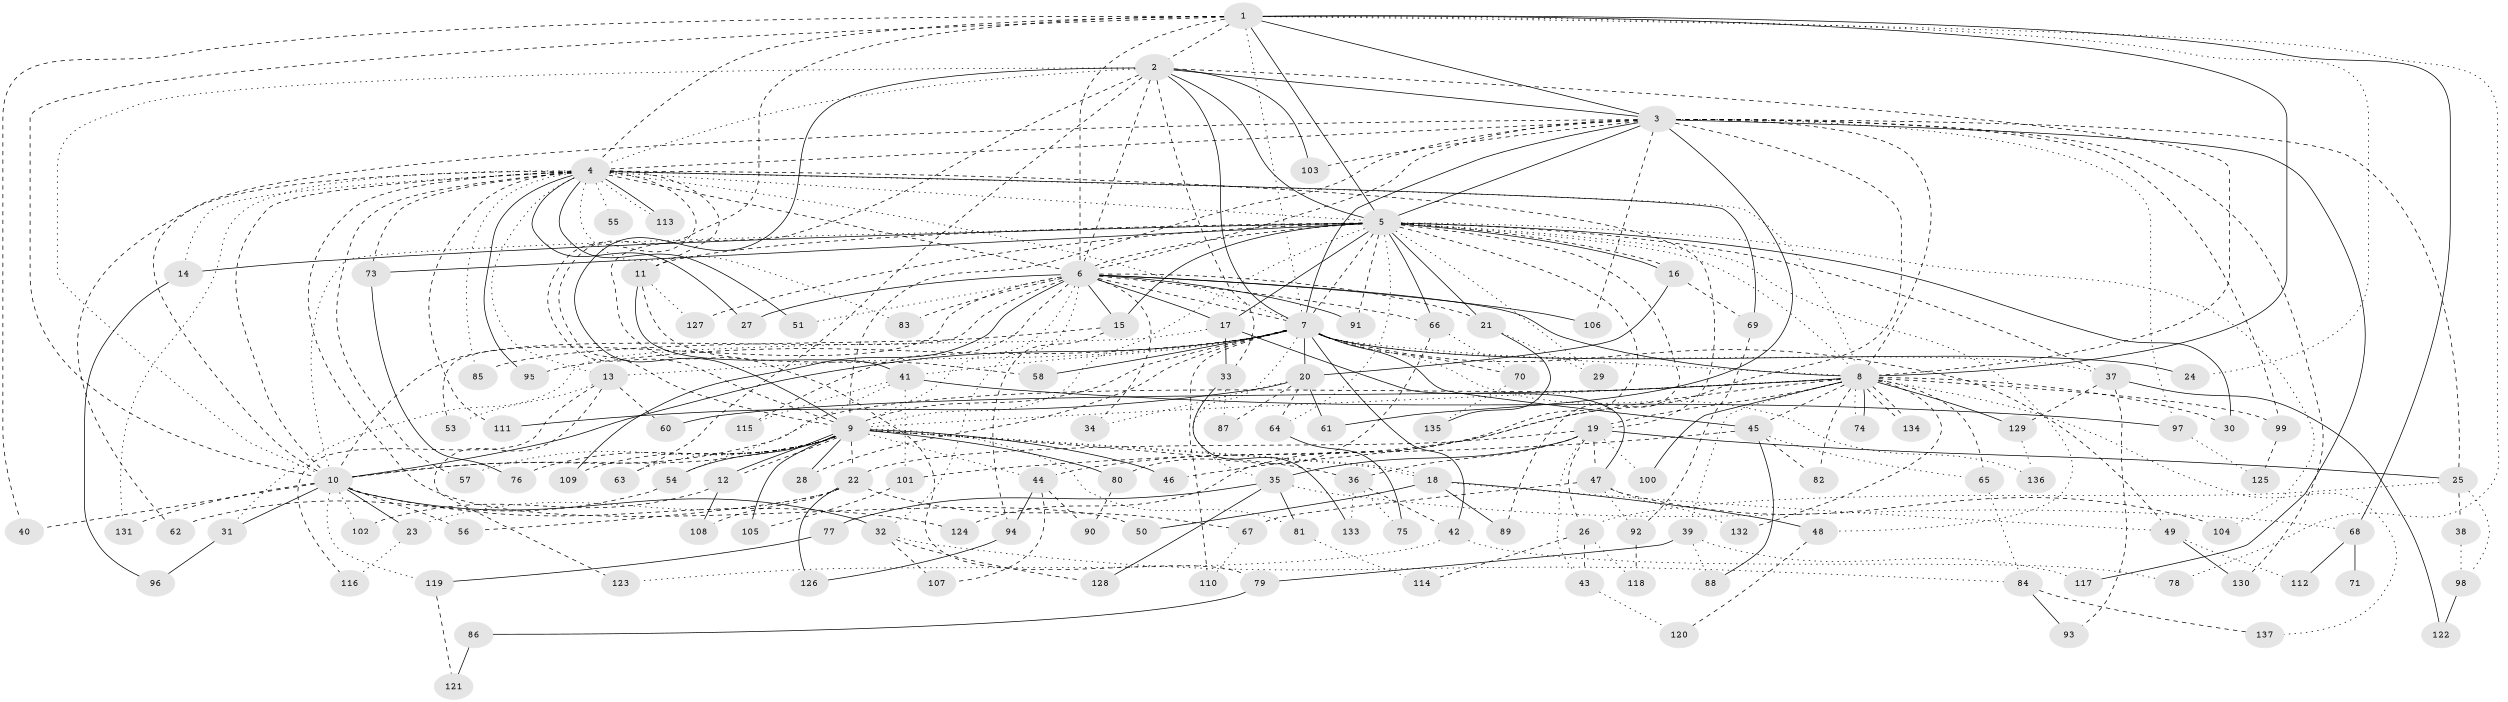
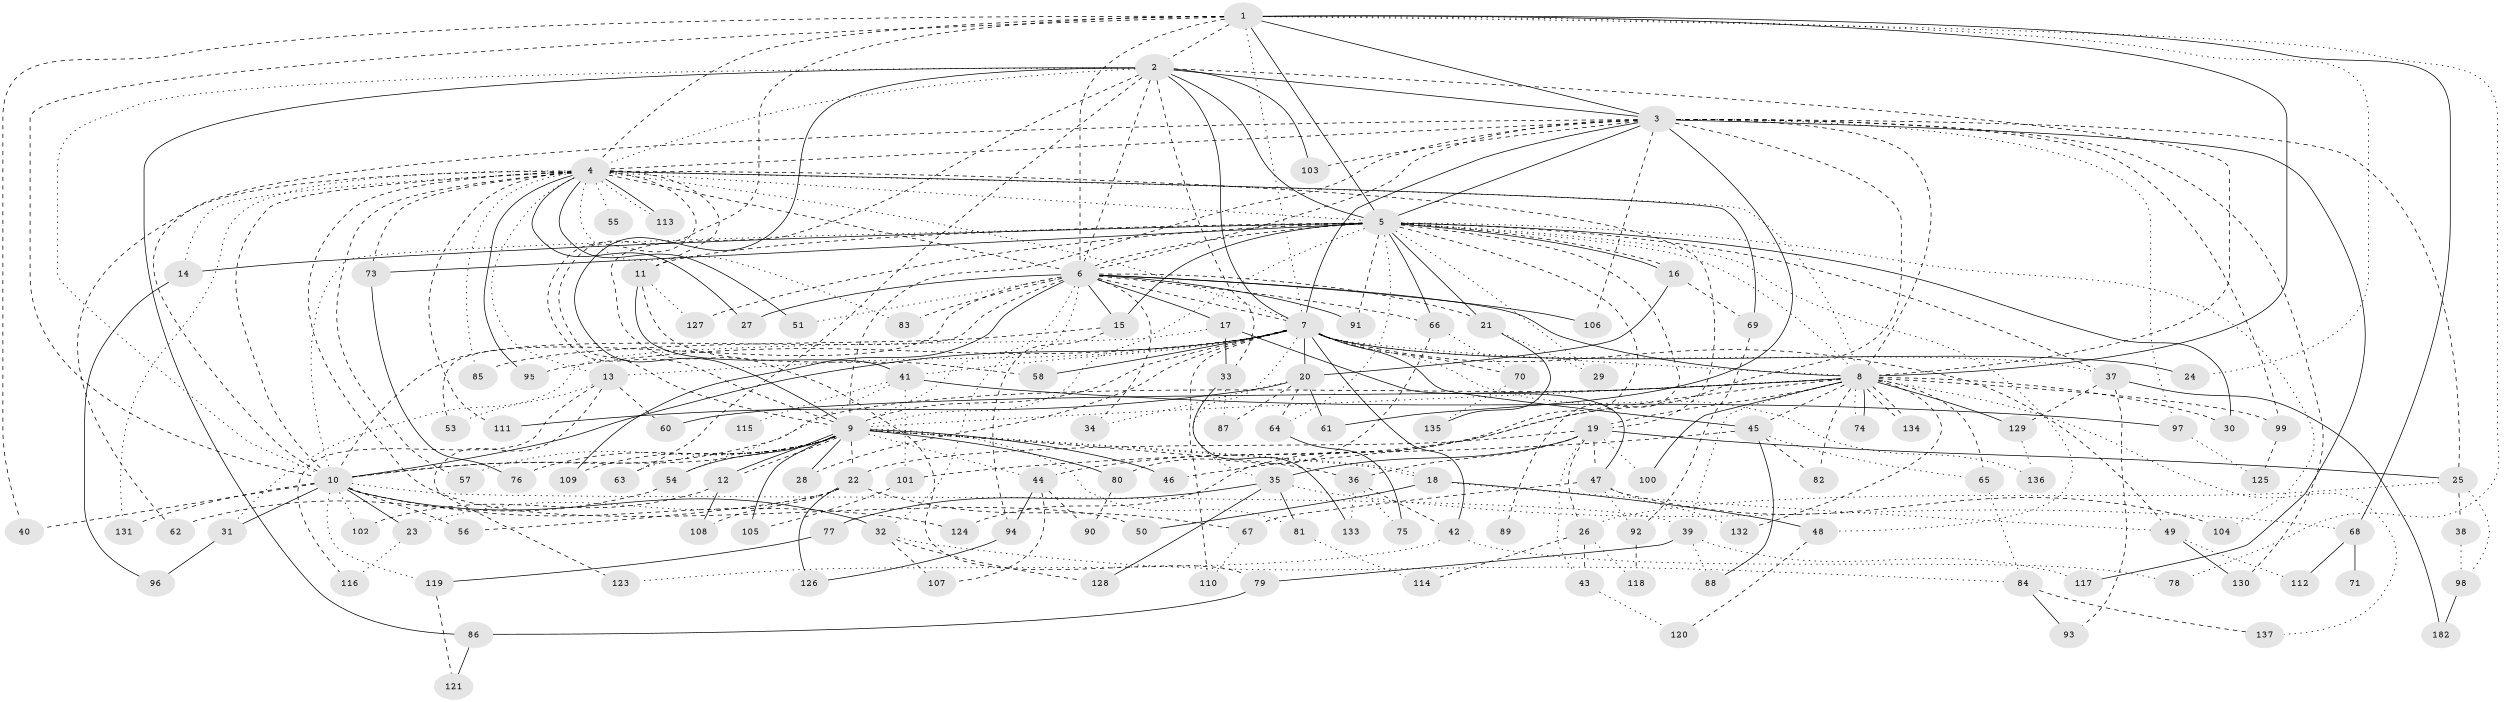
none -> (325, 104)
(1304, 274) -> none
(1343, 274) -> none
(987, 347) -> none
none -> (848, 497)
(1480, 513) -> none
(2441, 635) -> (2441, 635)
